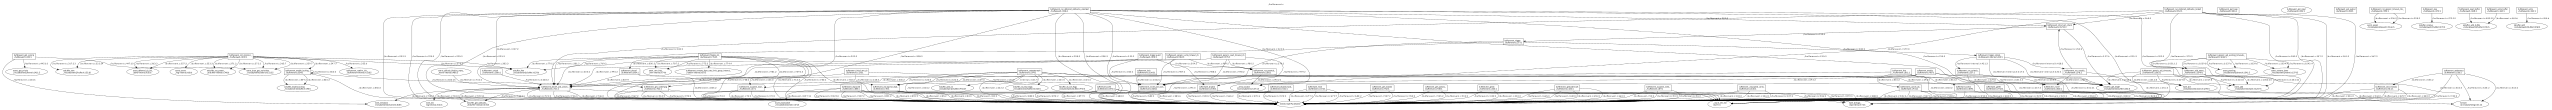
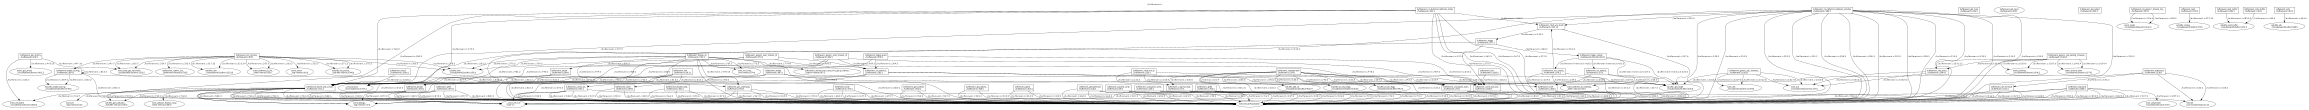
(495, 85) -> (232, 89)
none -> (1580, 88)
